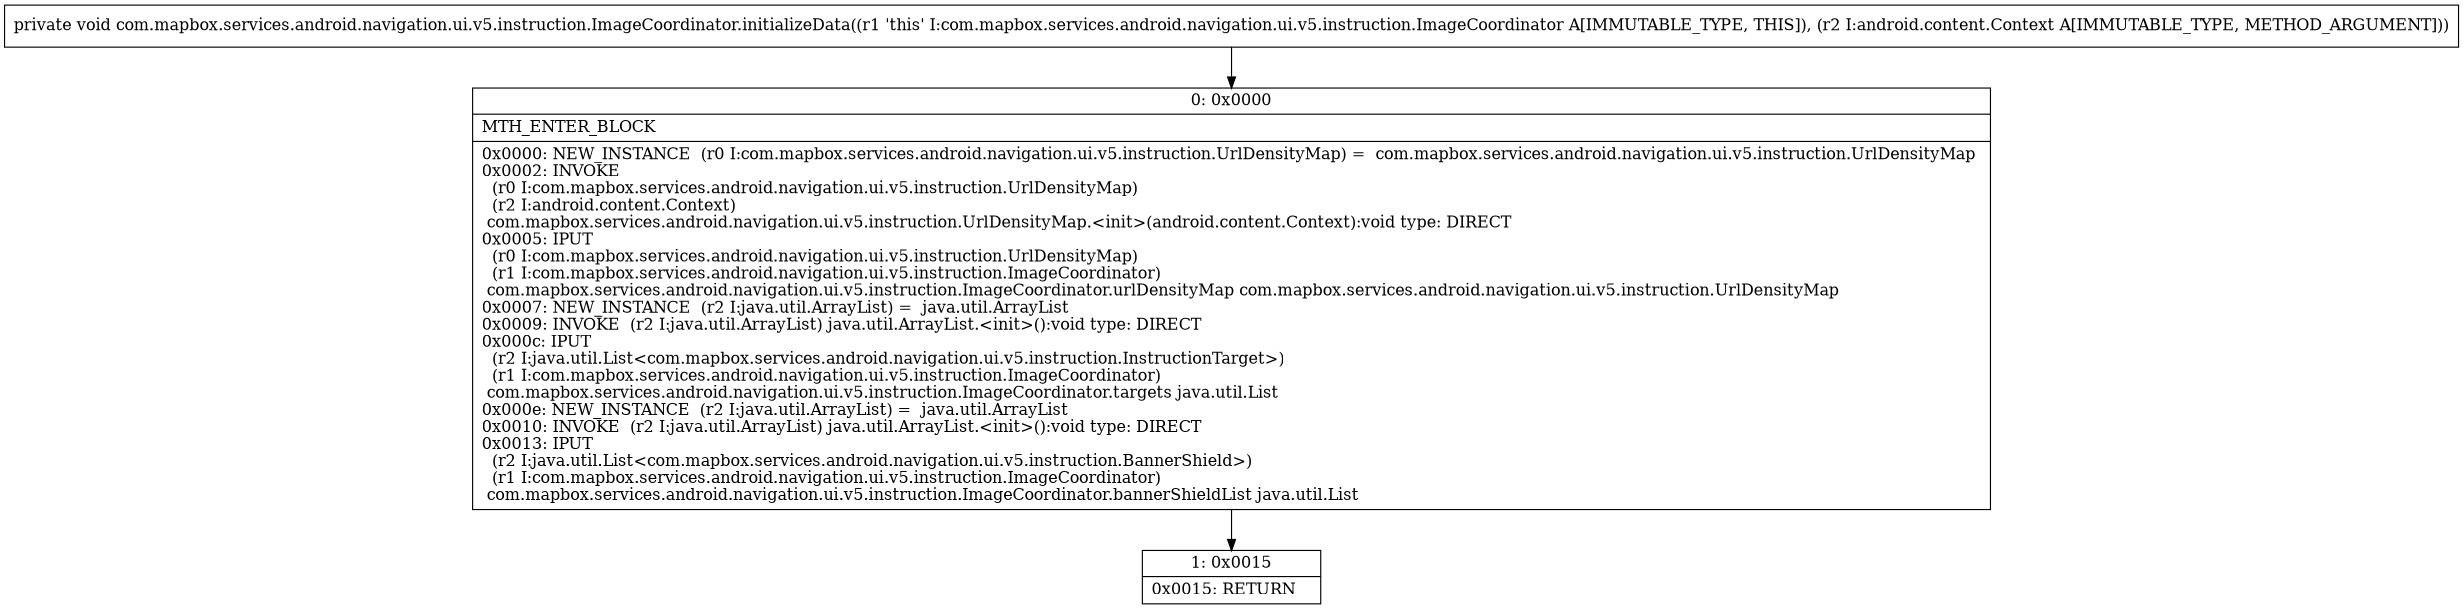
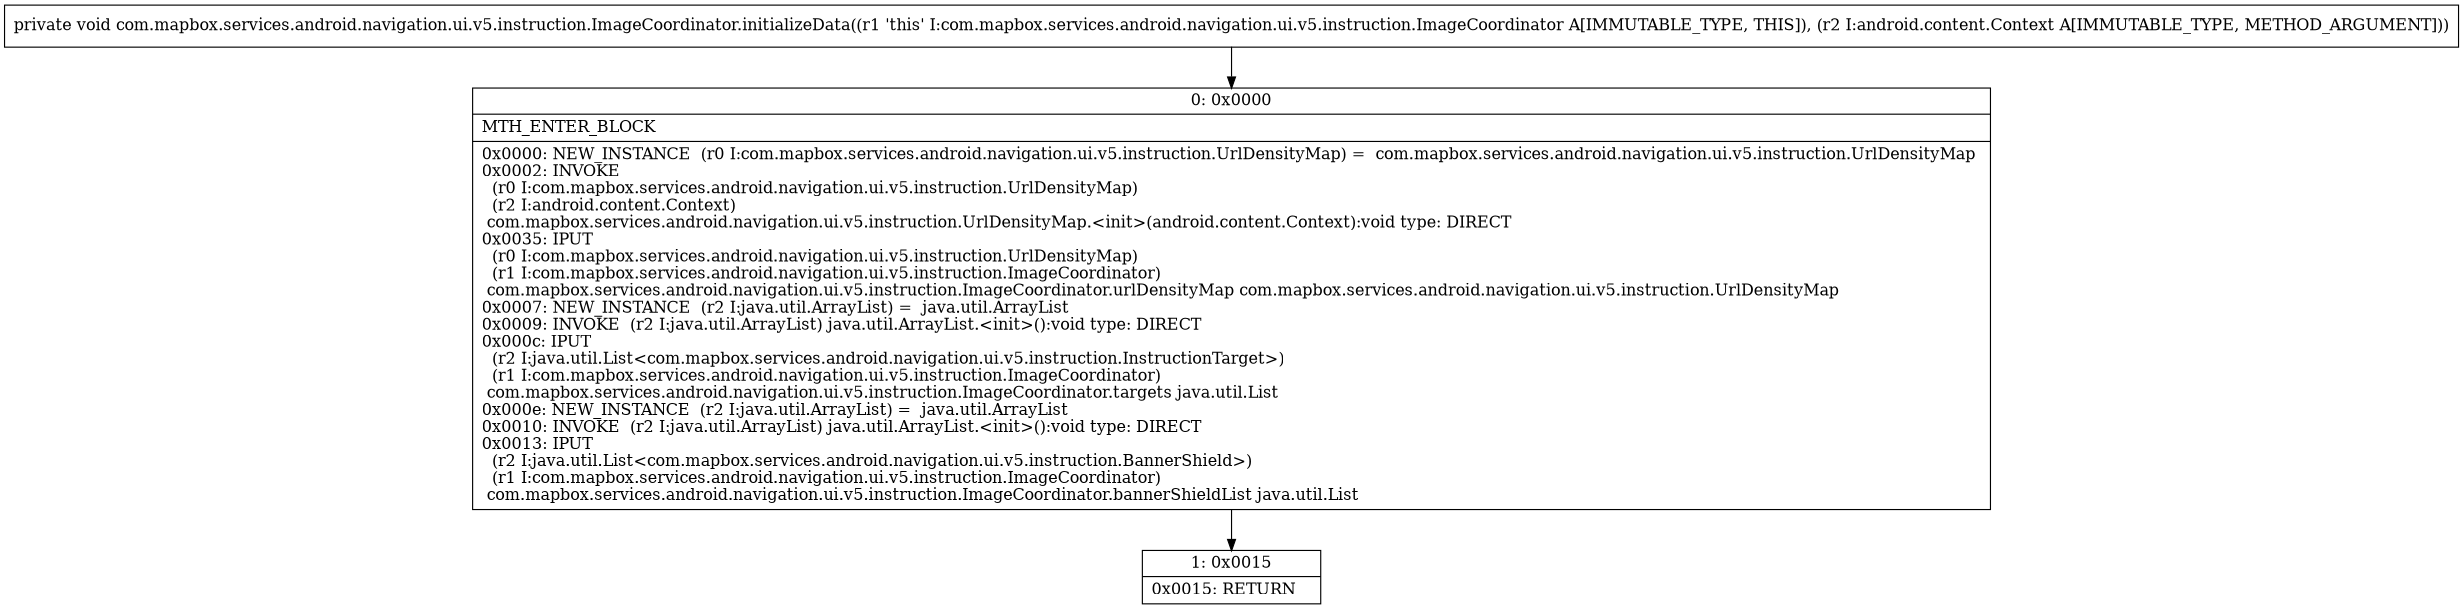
(542, 240) -> (542, 240)
